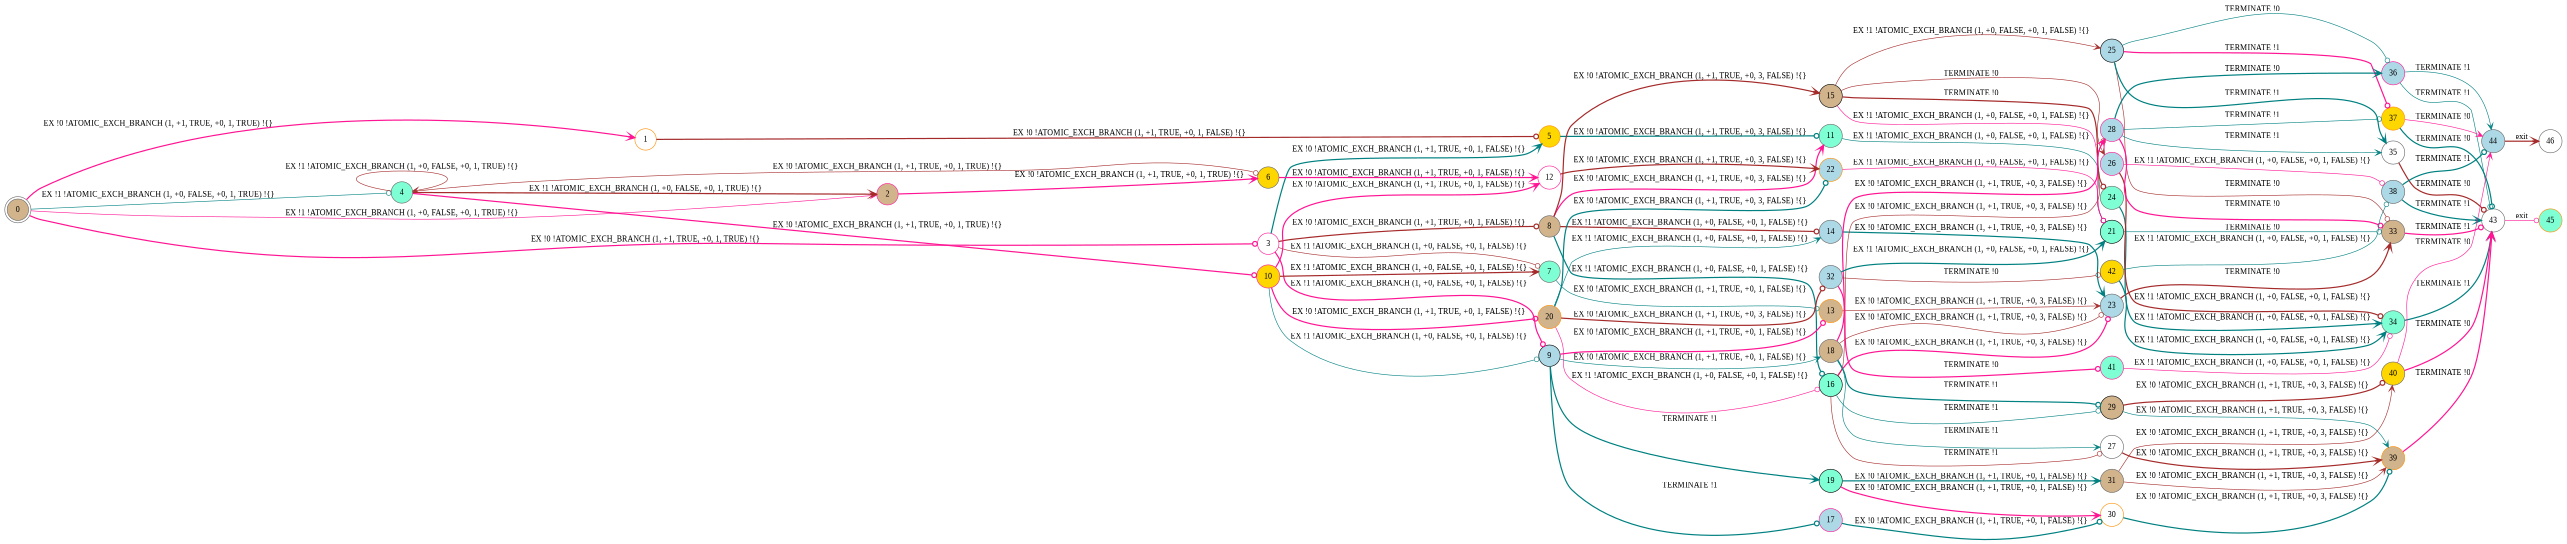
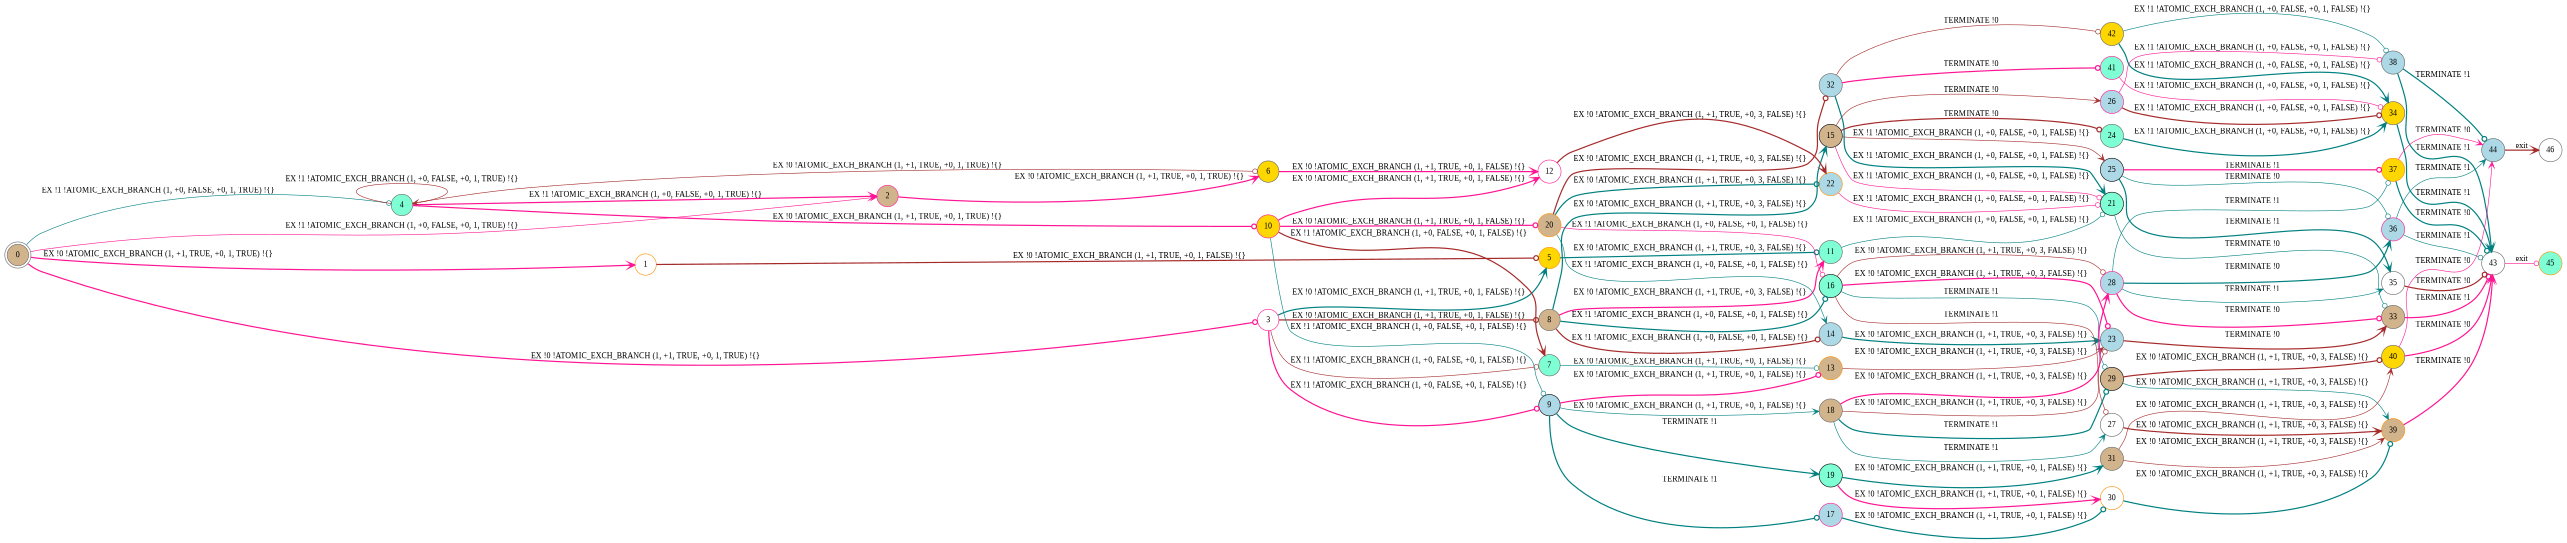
(1642, 89) -> (1673, 214)
(642, 193) -> (642, 201)
(2200, 196) -> none
(2393, 322) -> (2393, 113)
